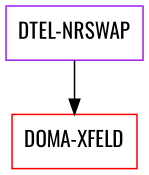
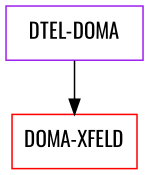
(75, 33) -> (75, 33)
